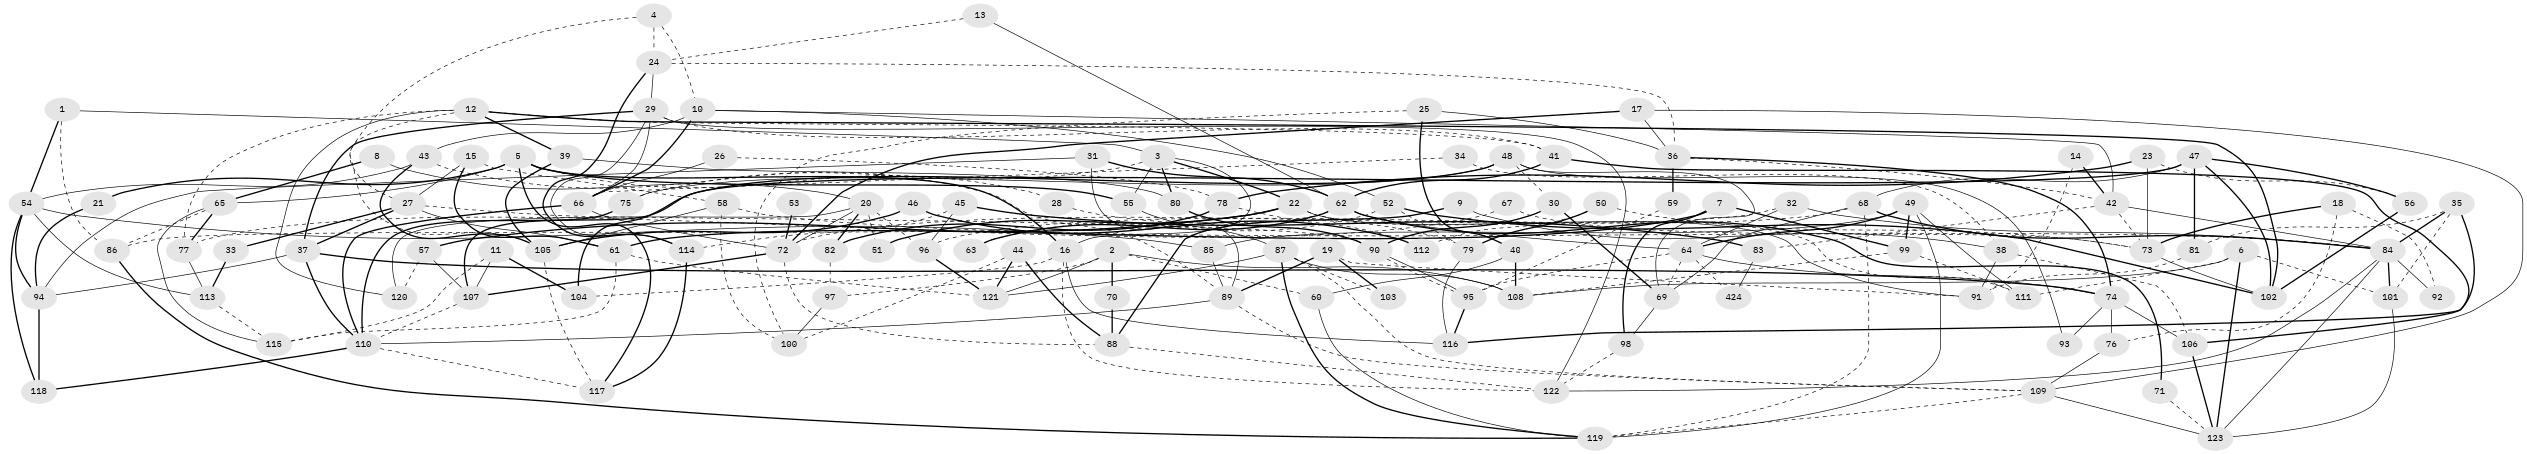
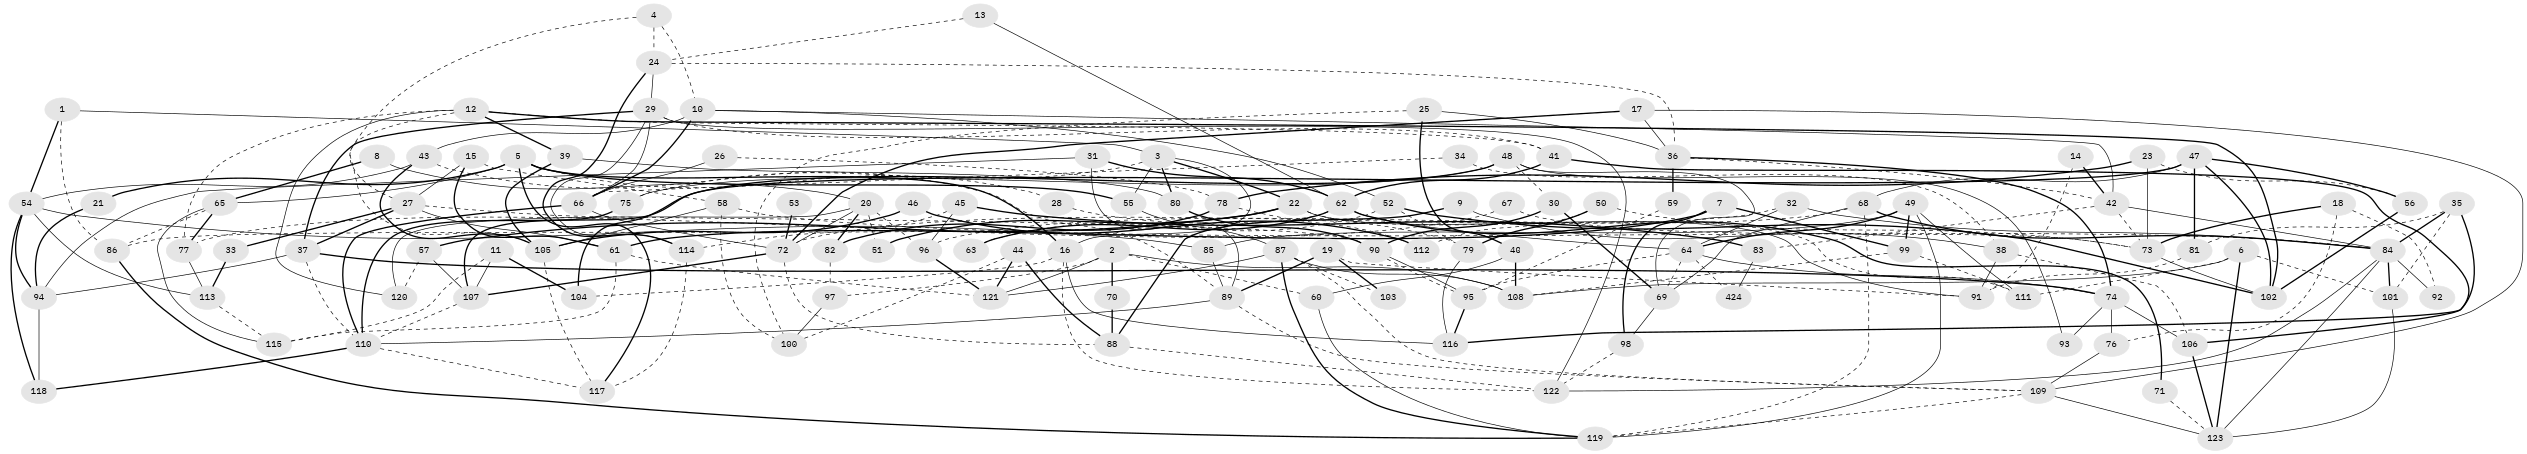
(325, 302) -> (325, 302)
(669, 342) -> (669, 342)
(39, 345) -> (39, 345)
